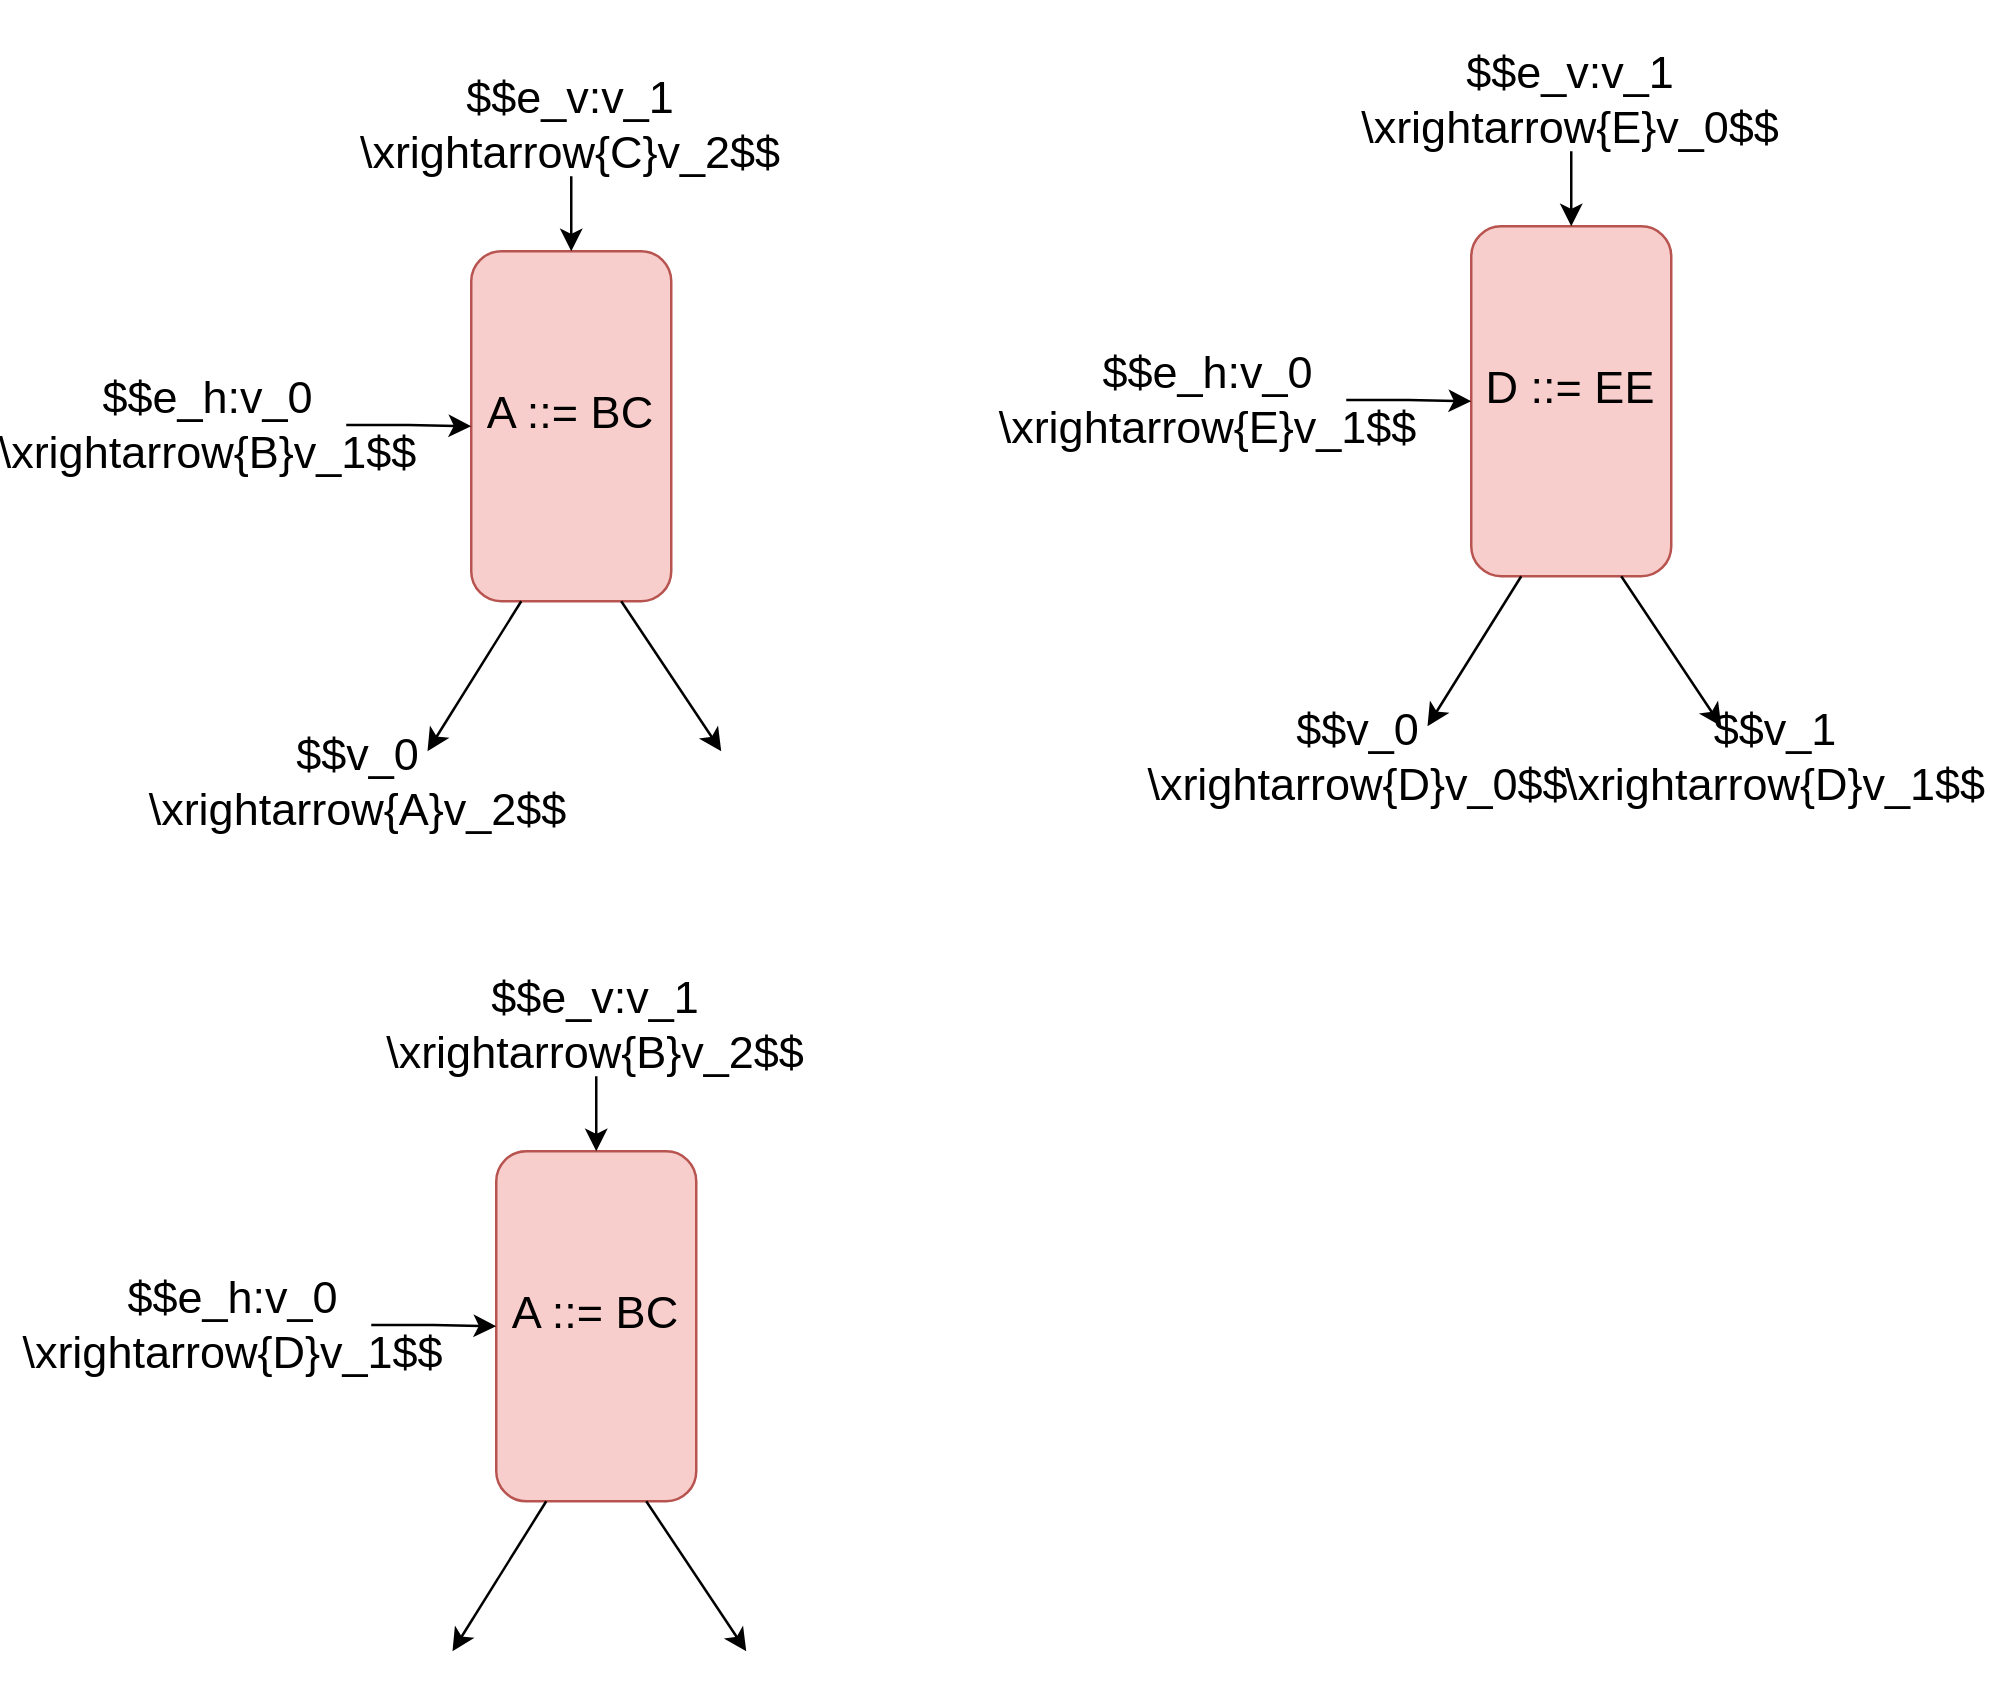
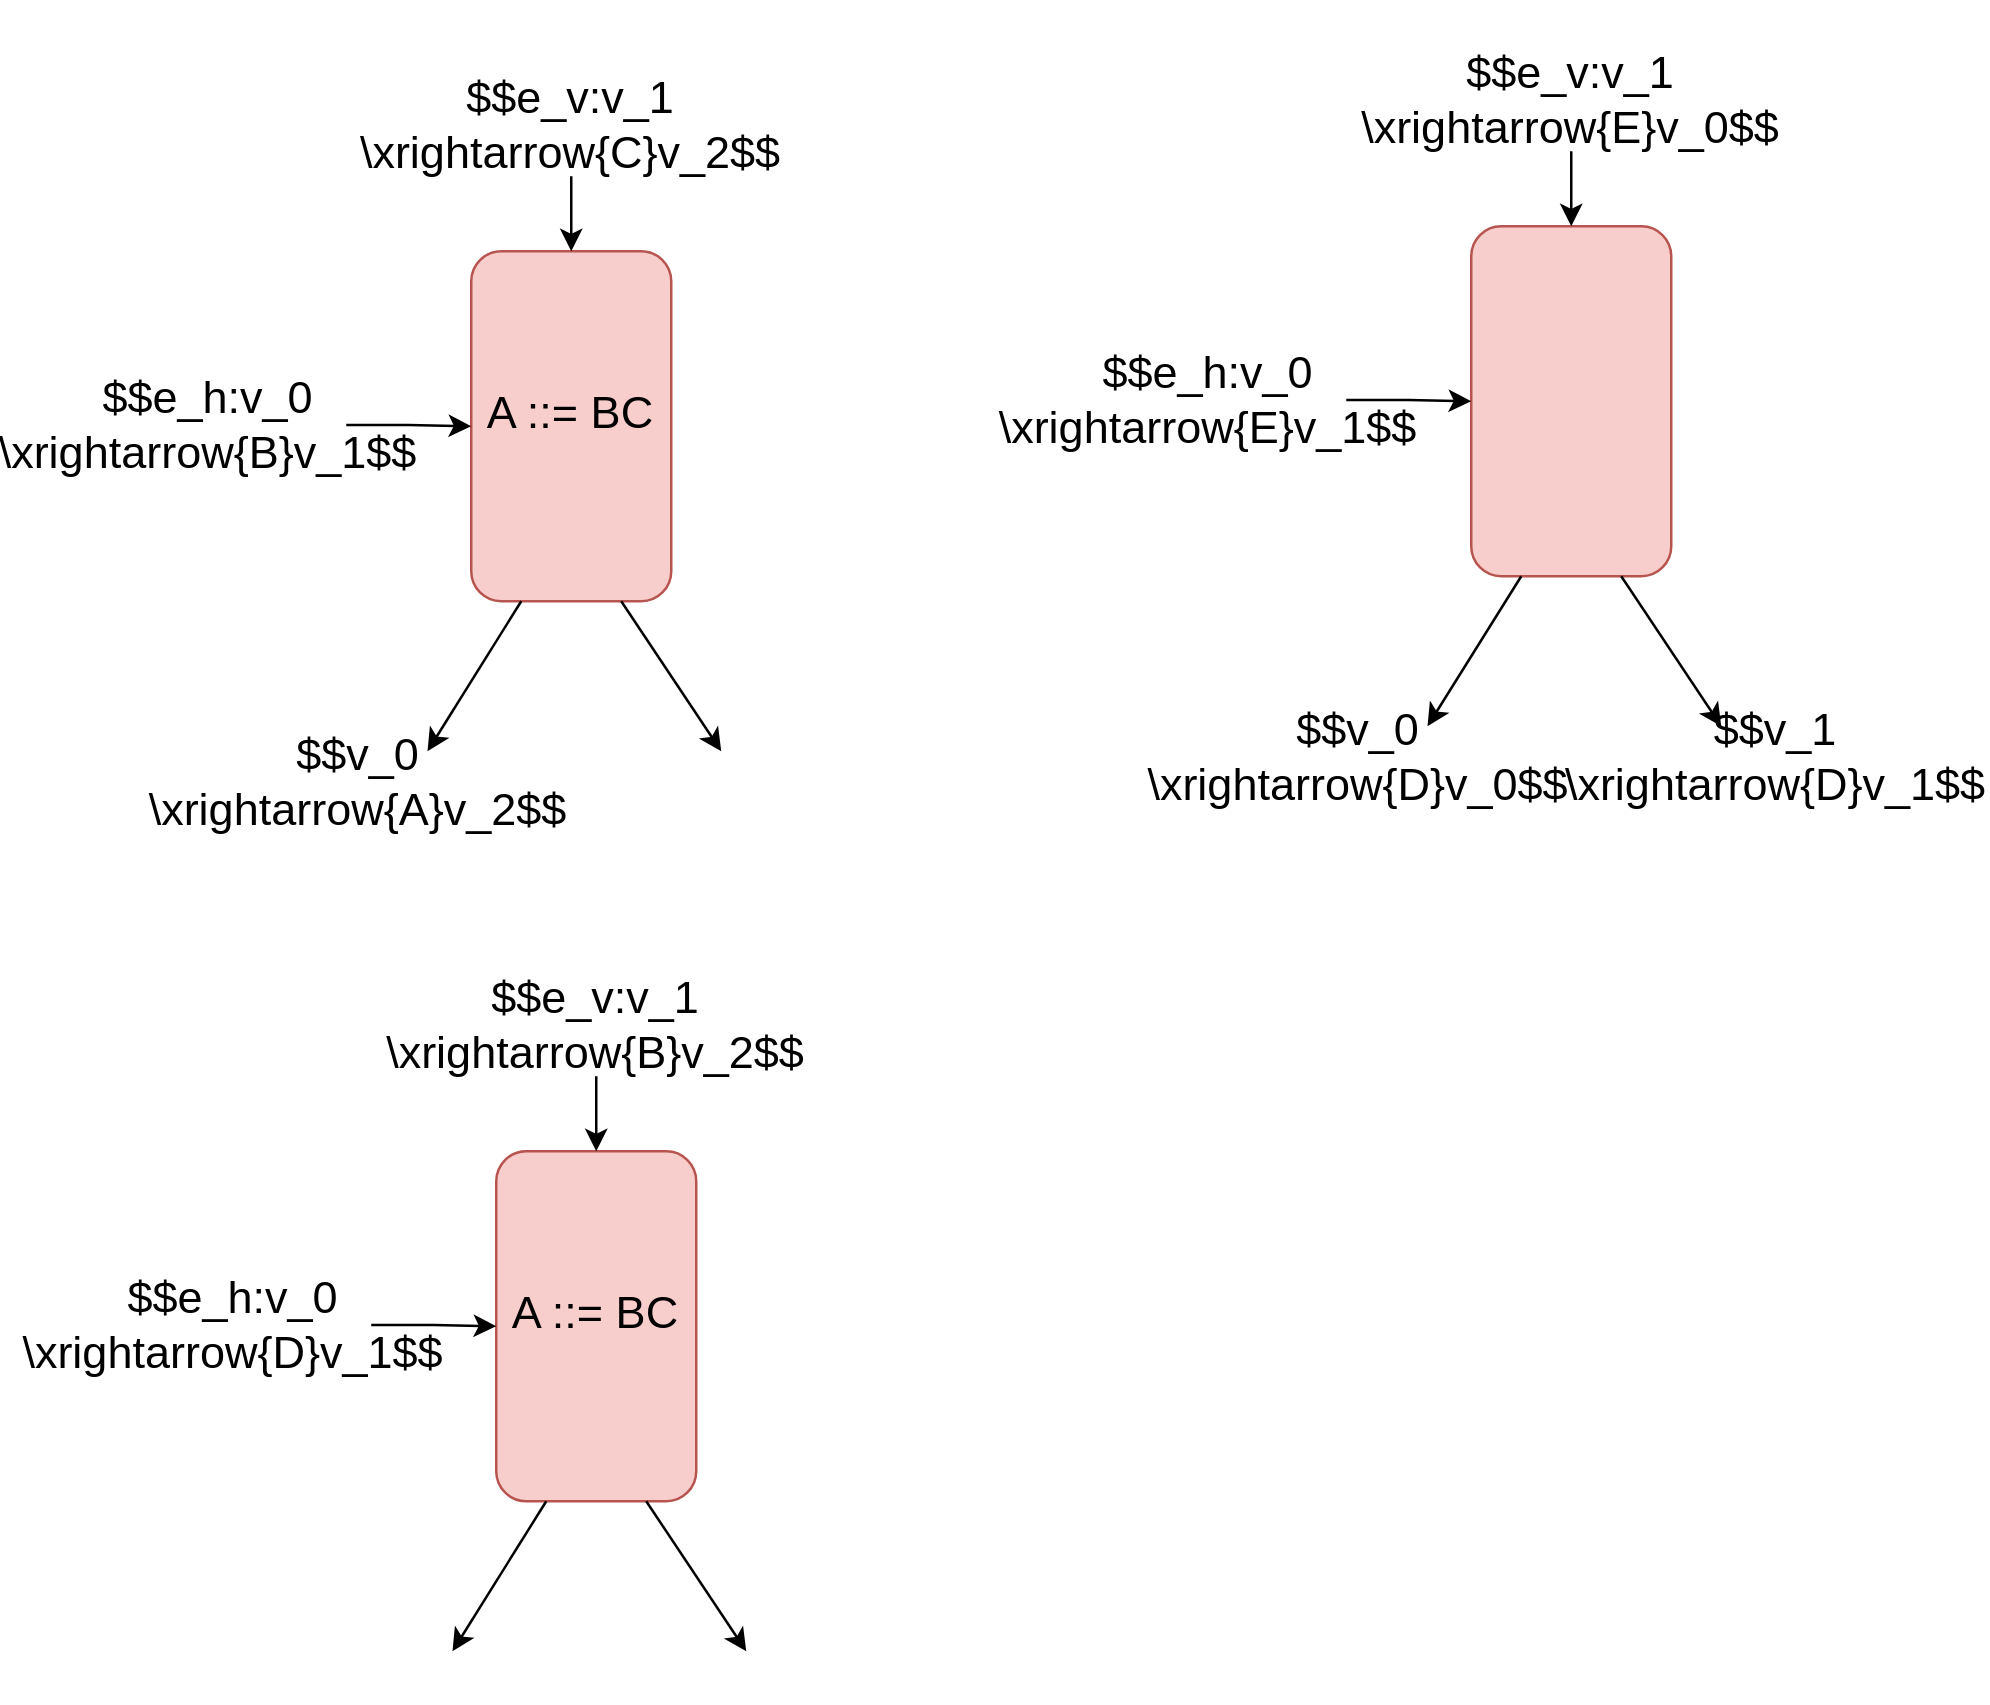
(1571, 389) -> none
